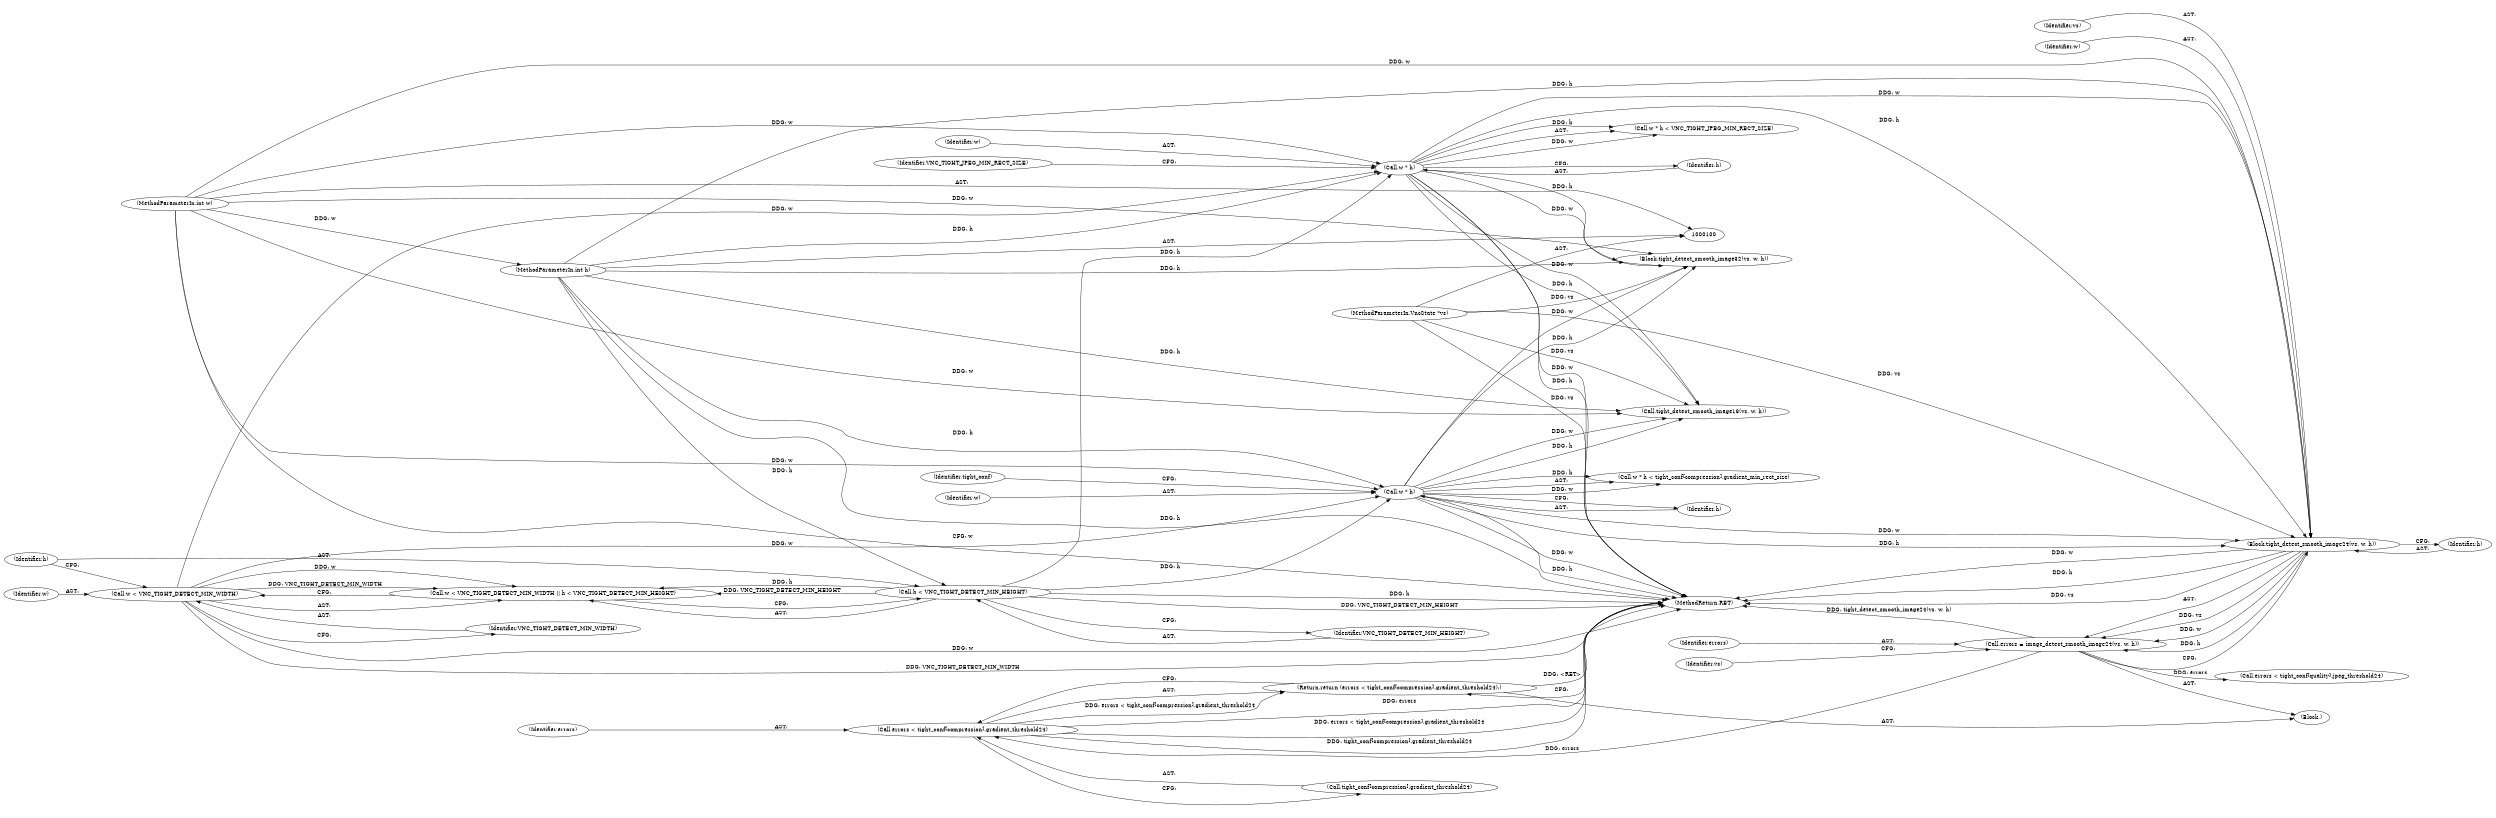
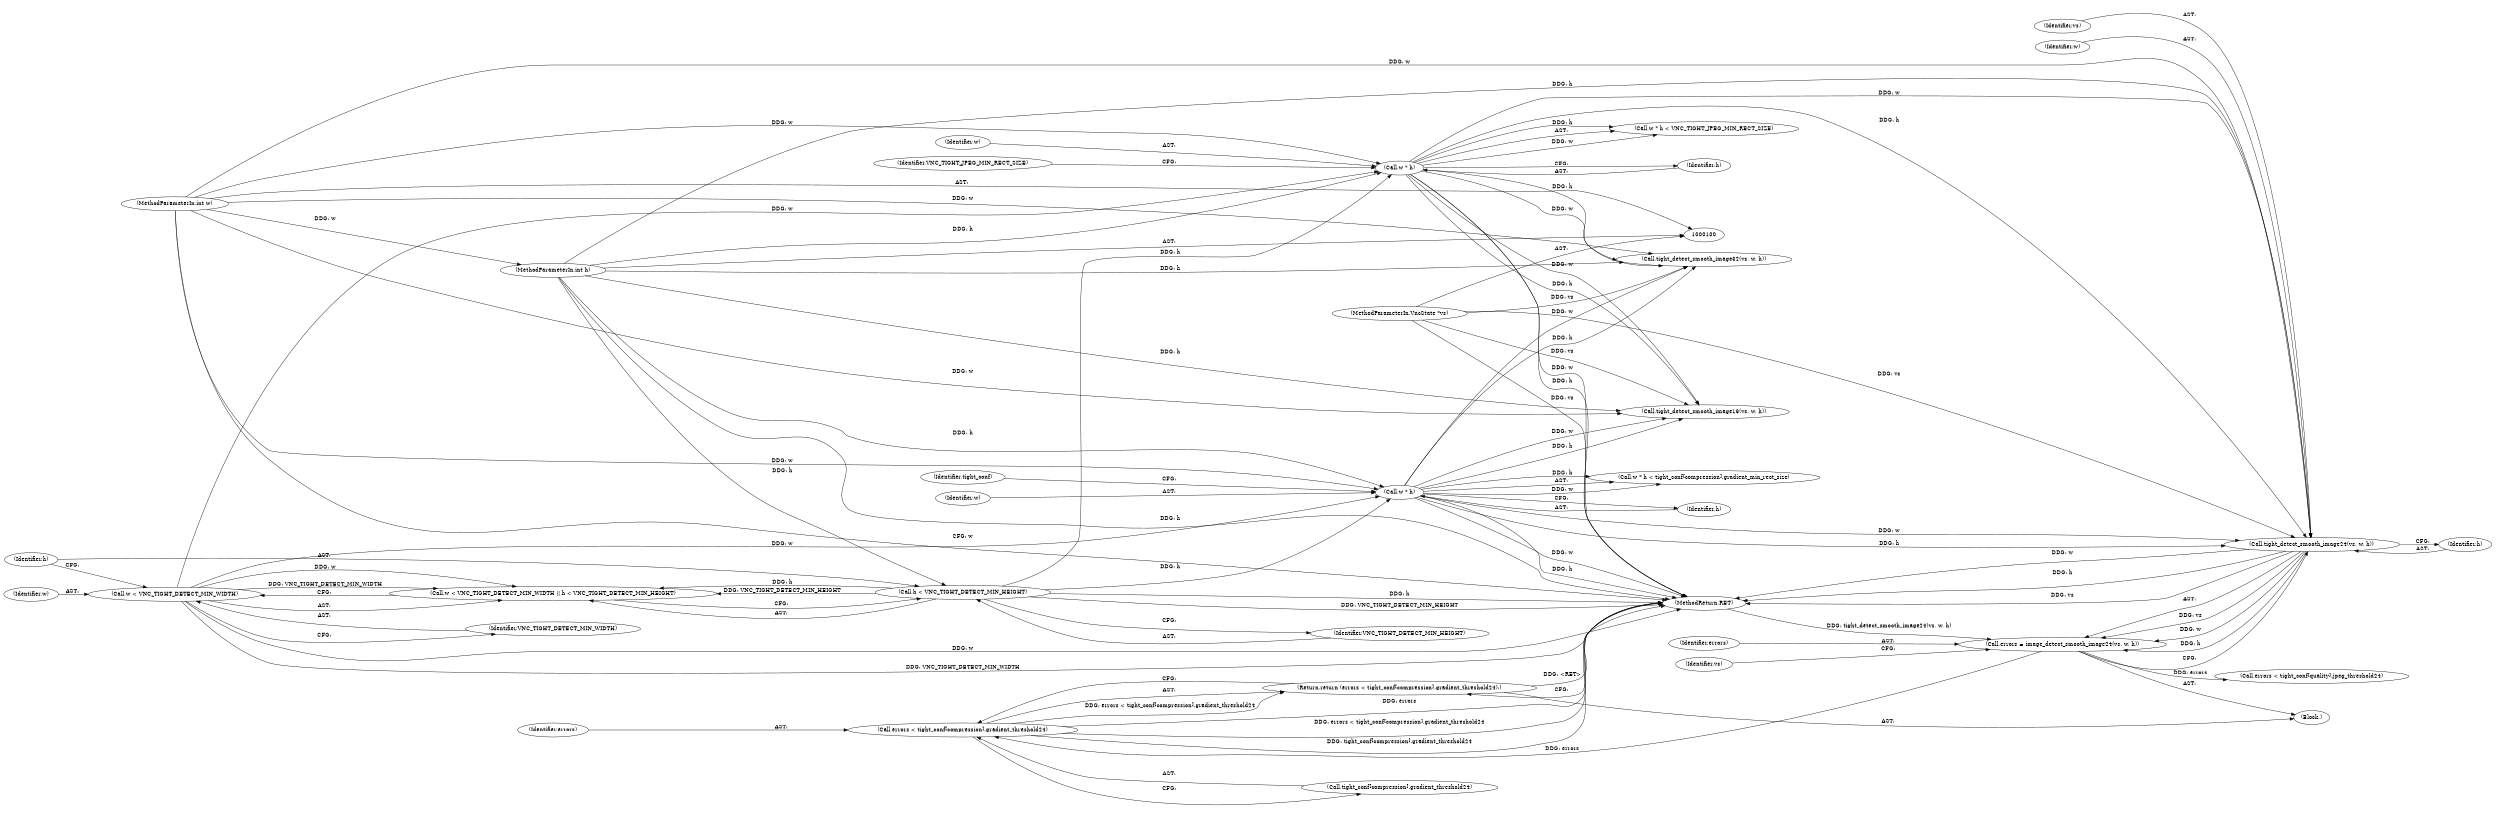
(1704, 259) -> (1704, 259)
(2312, 544) -> (2312, 544)
(1891, 617) -> (1856, 632)
